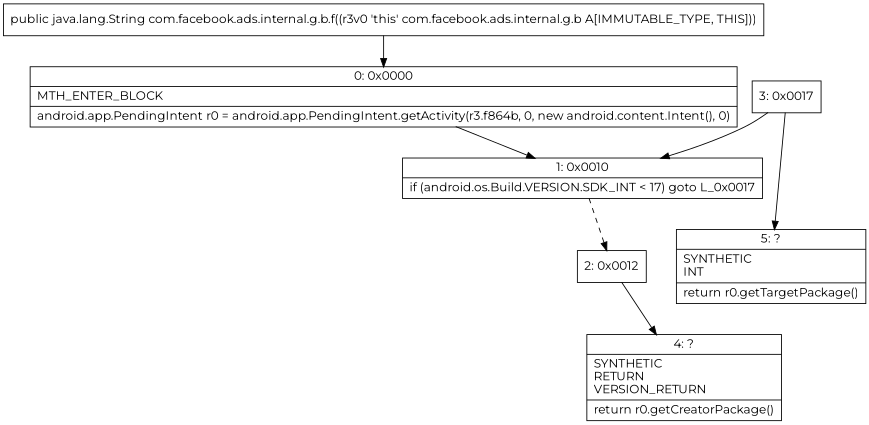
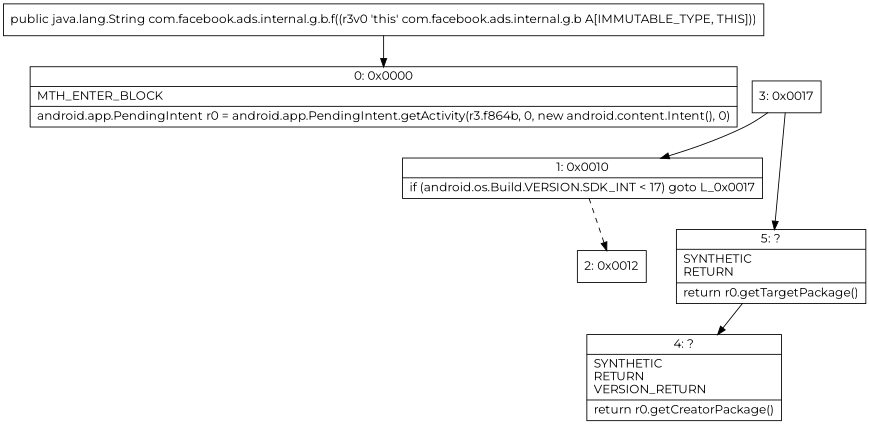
(491, 141) -> none
(694, 272) -> (709, 272)
(637, 305) -> (733, 316)
